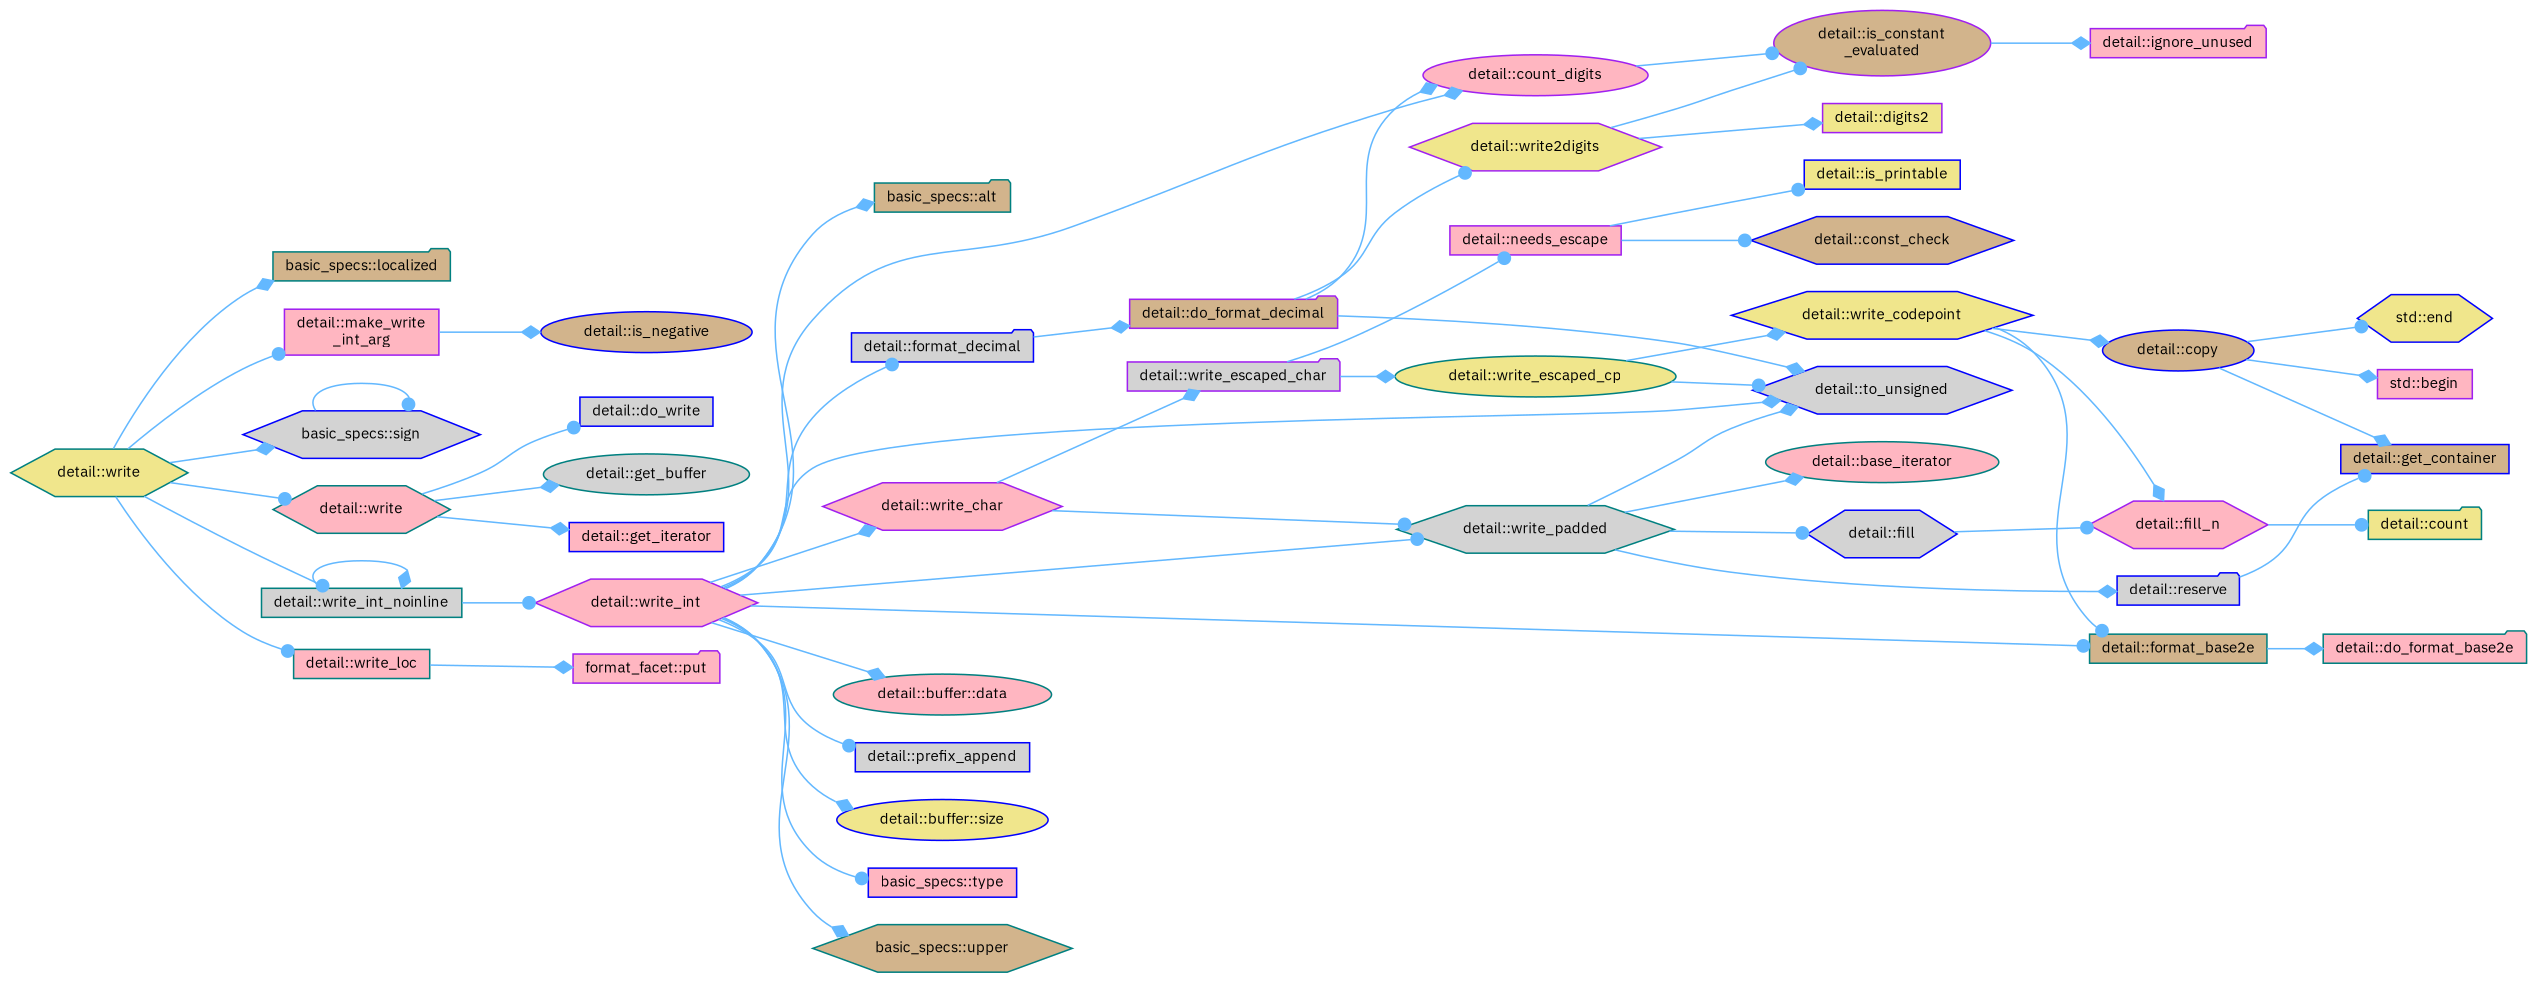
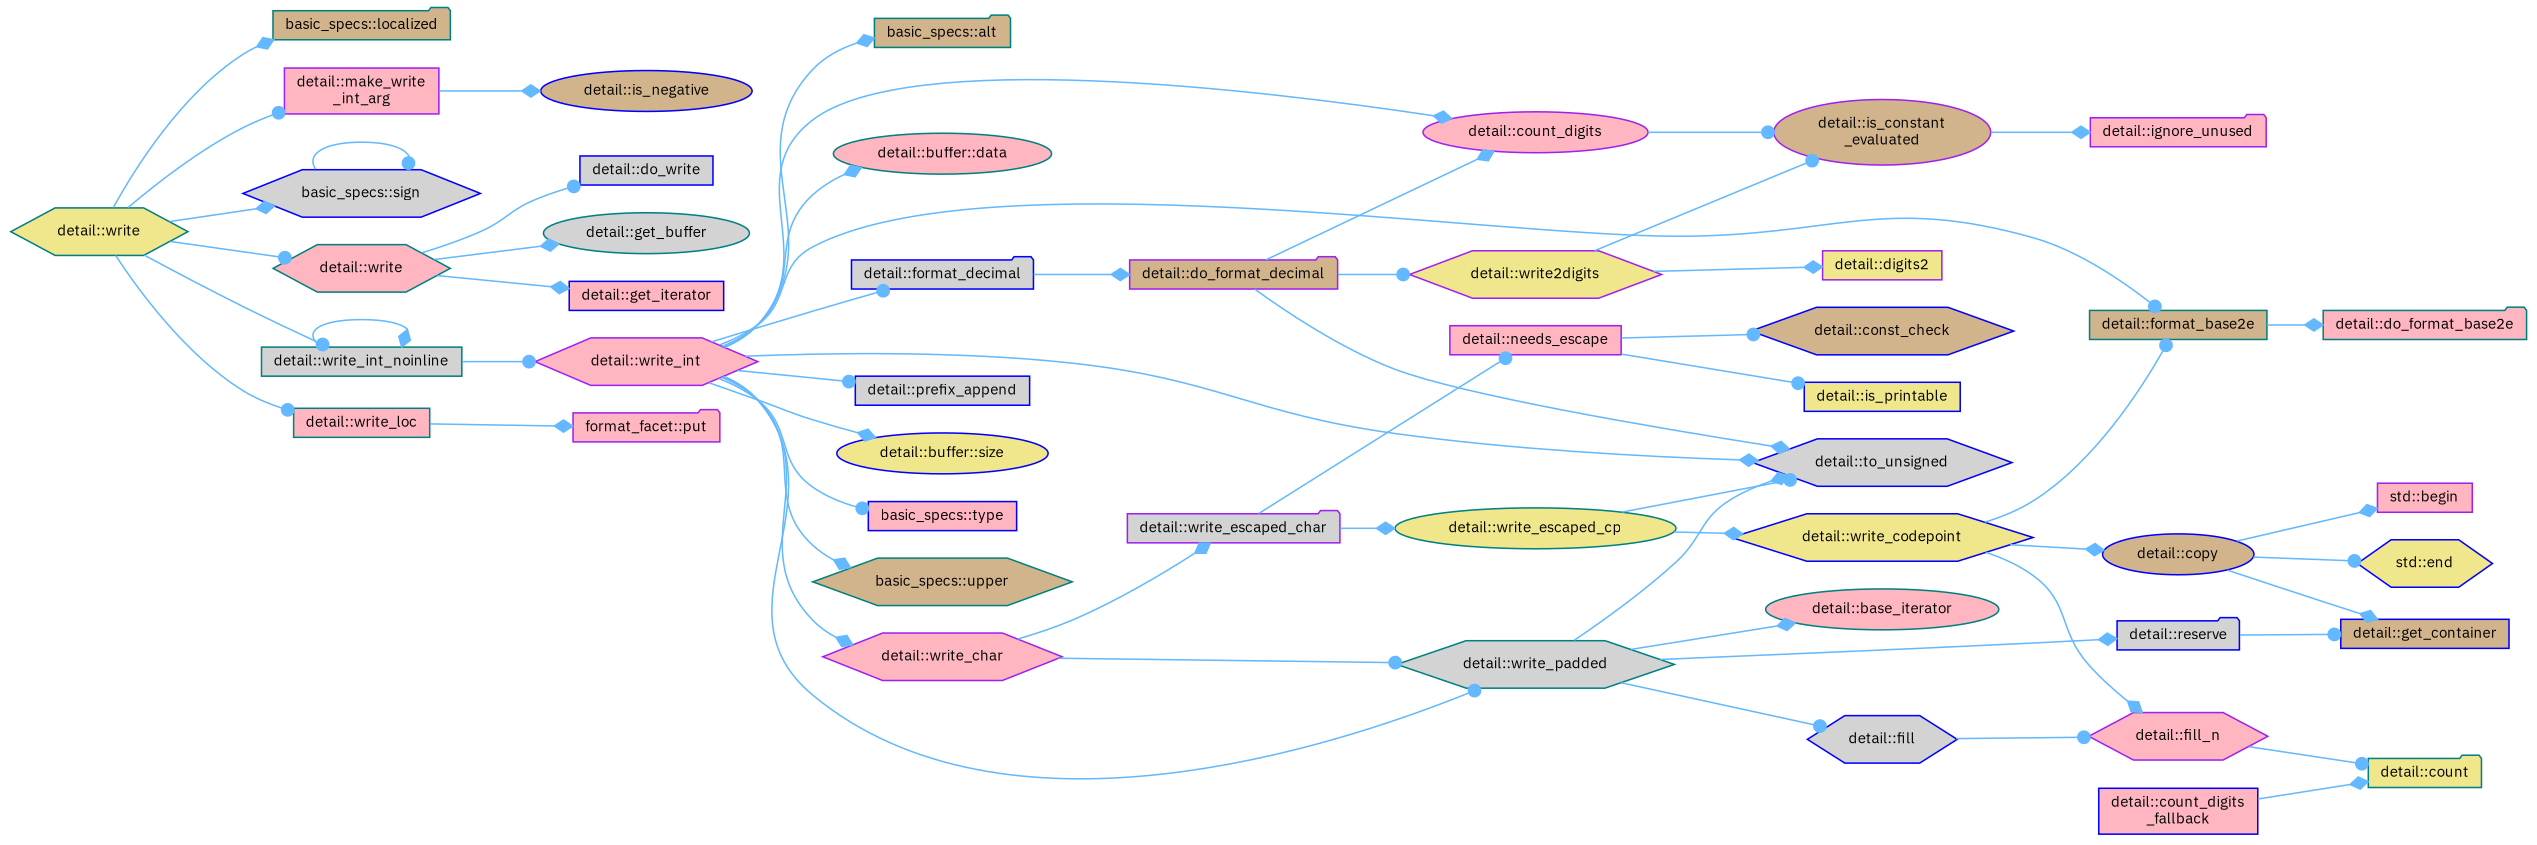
none -> (2178, 811)
